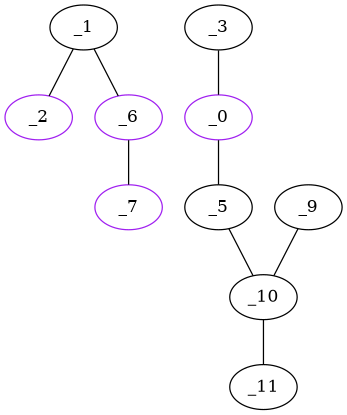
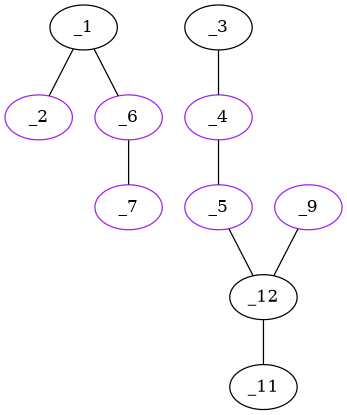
(219, 117) -> (219, 117)
(219, 207) -> (219, 207)
(308, 207) -> (308, 207)
(263, 297) -> (263, 297)
